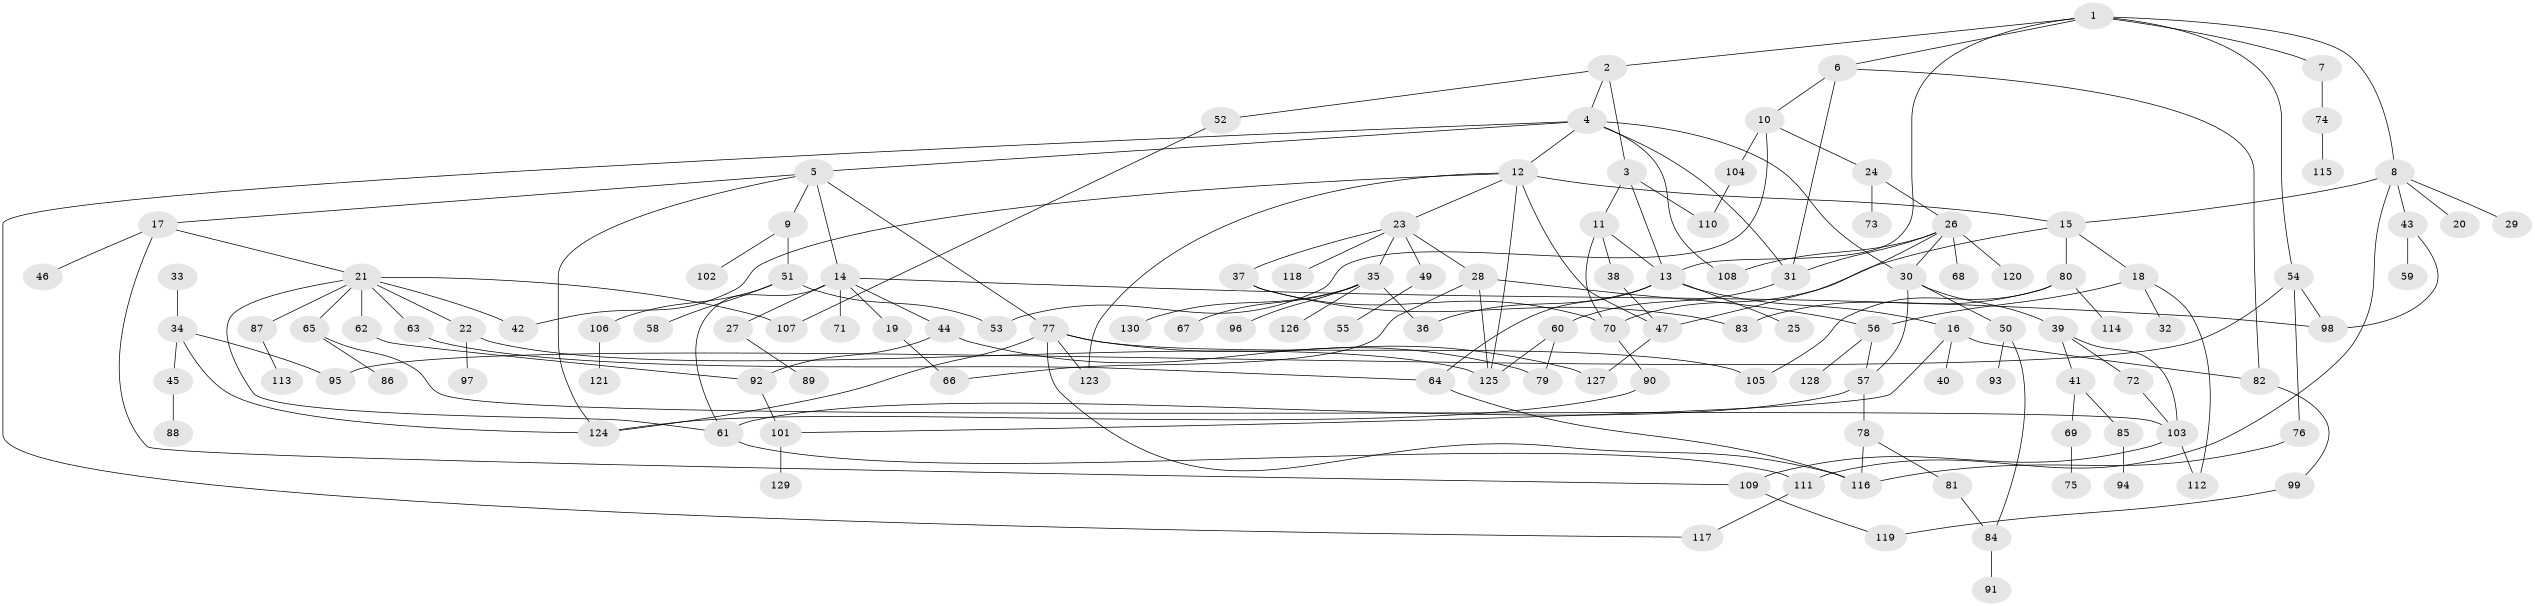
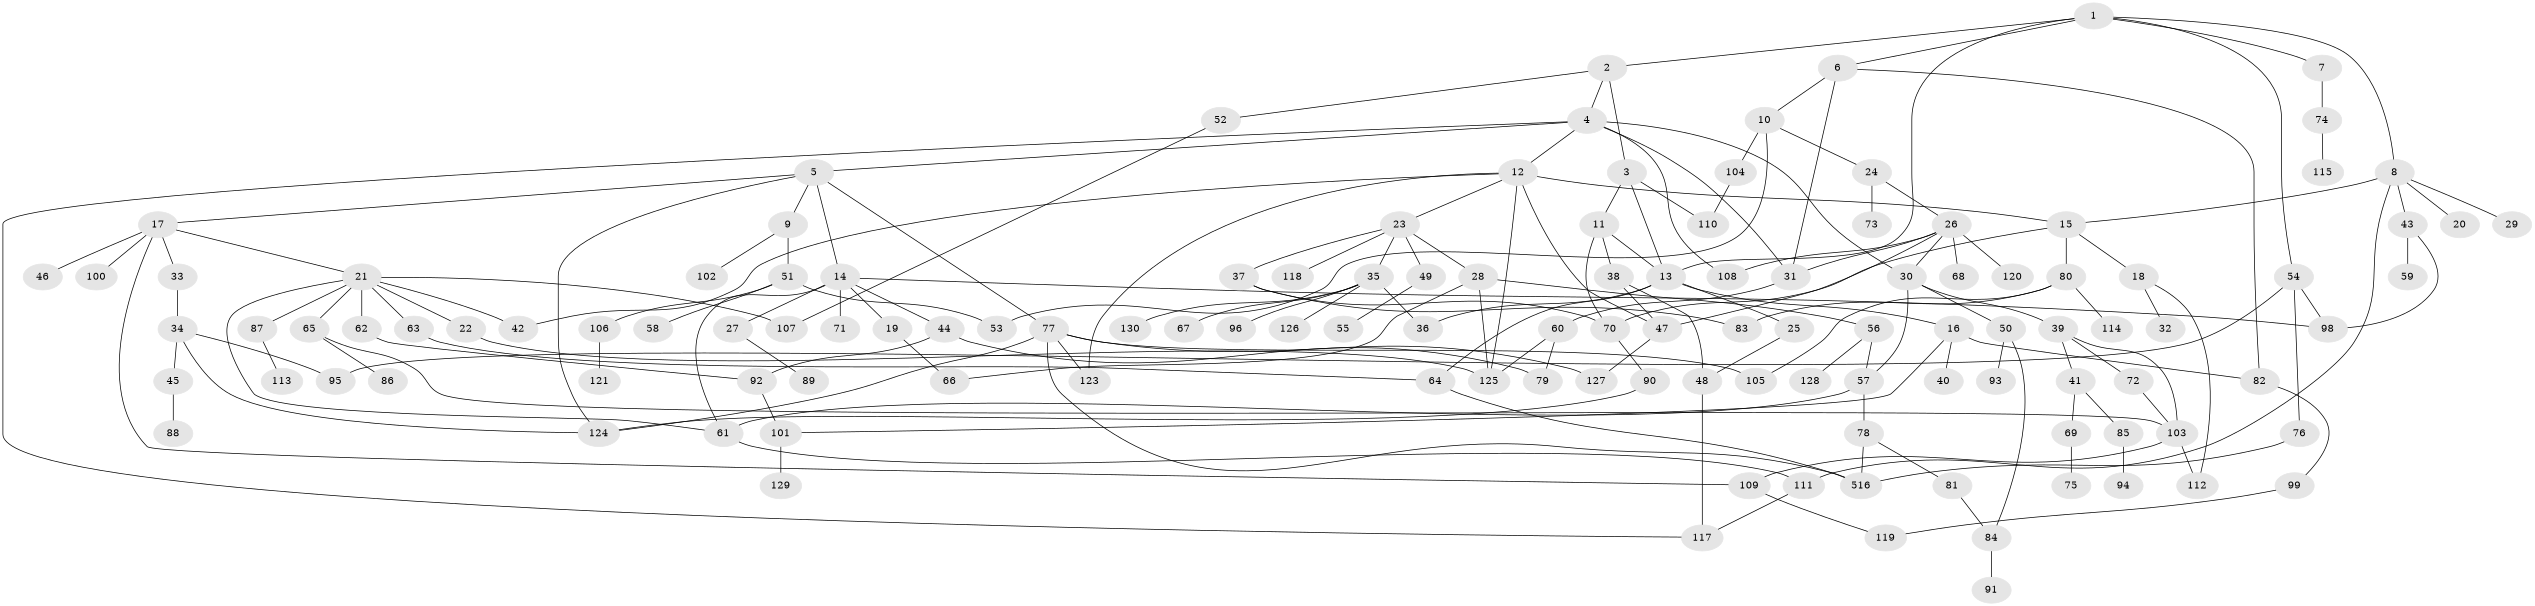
none -> (168, 251)
none -> (96, 277)
(2018, 302) -> none
(468, 381) -> none
none -> (1702, 381)
(1861, 486) -> (1861, 486)
